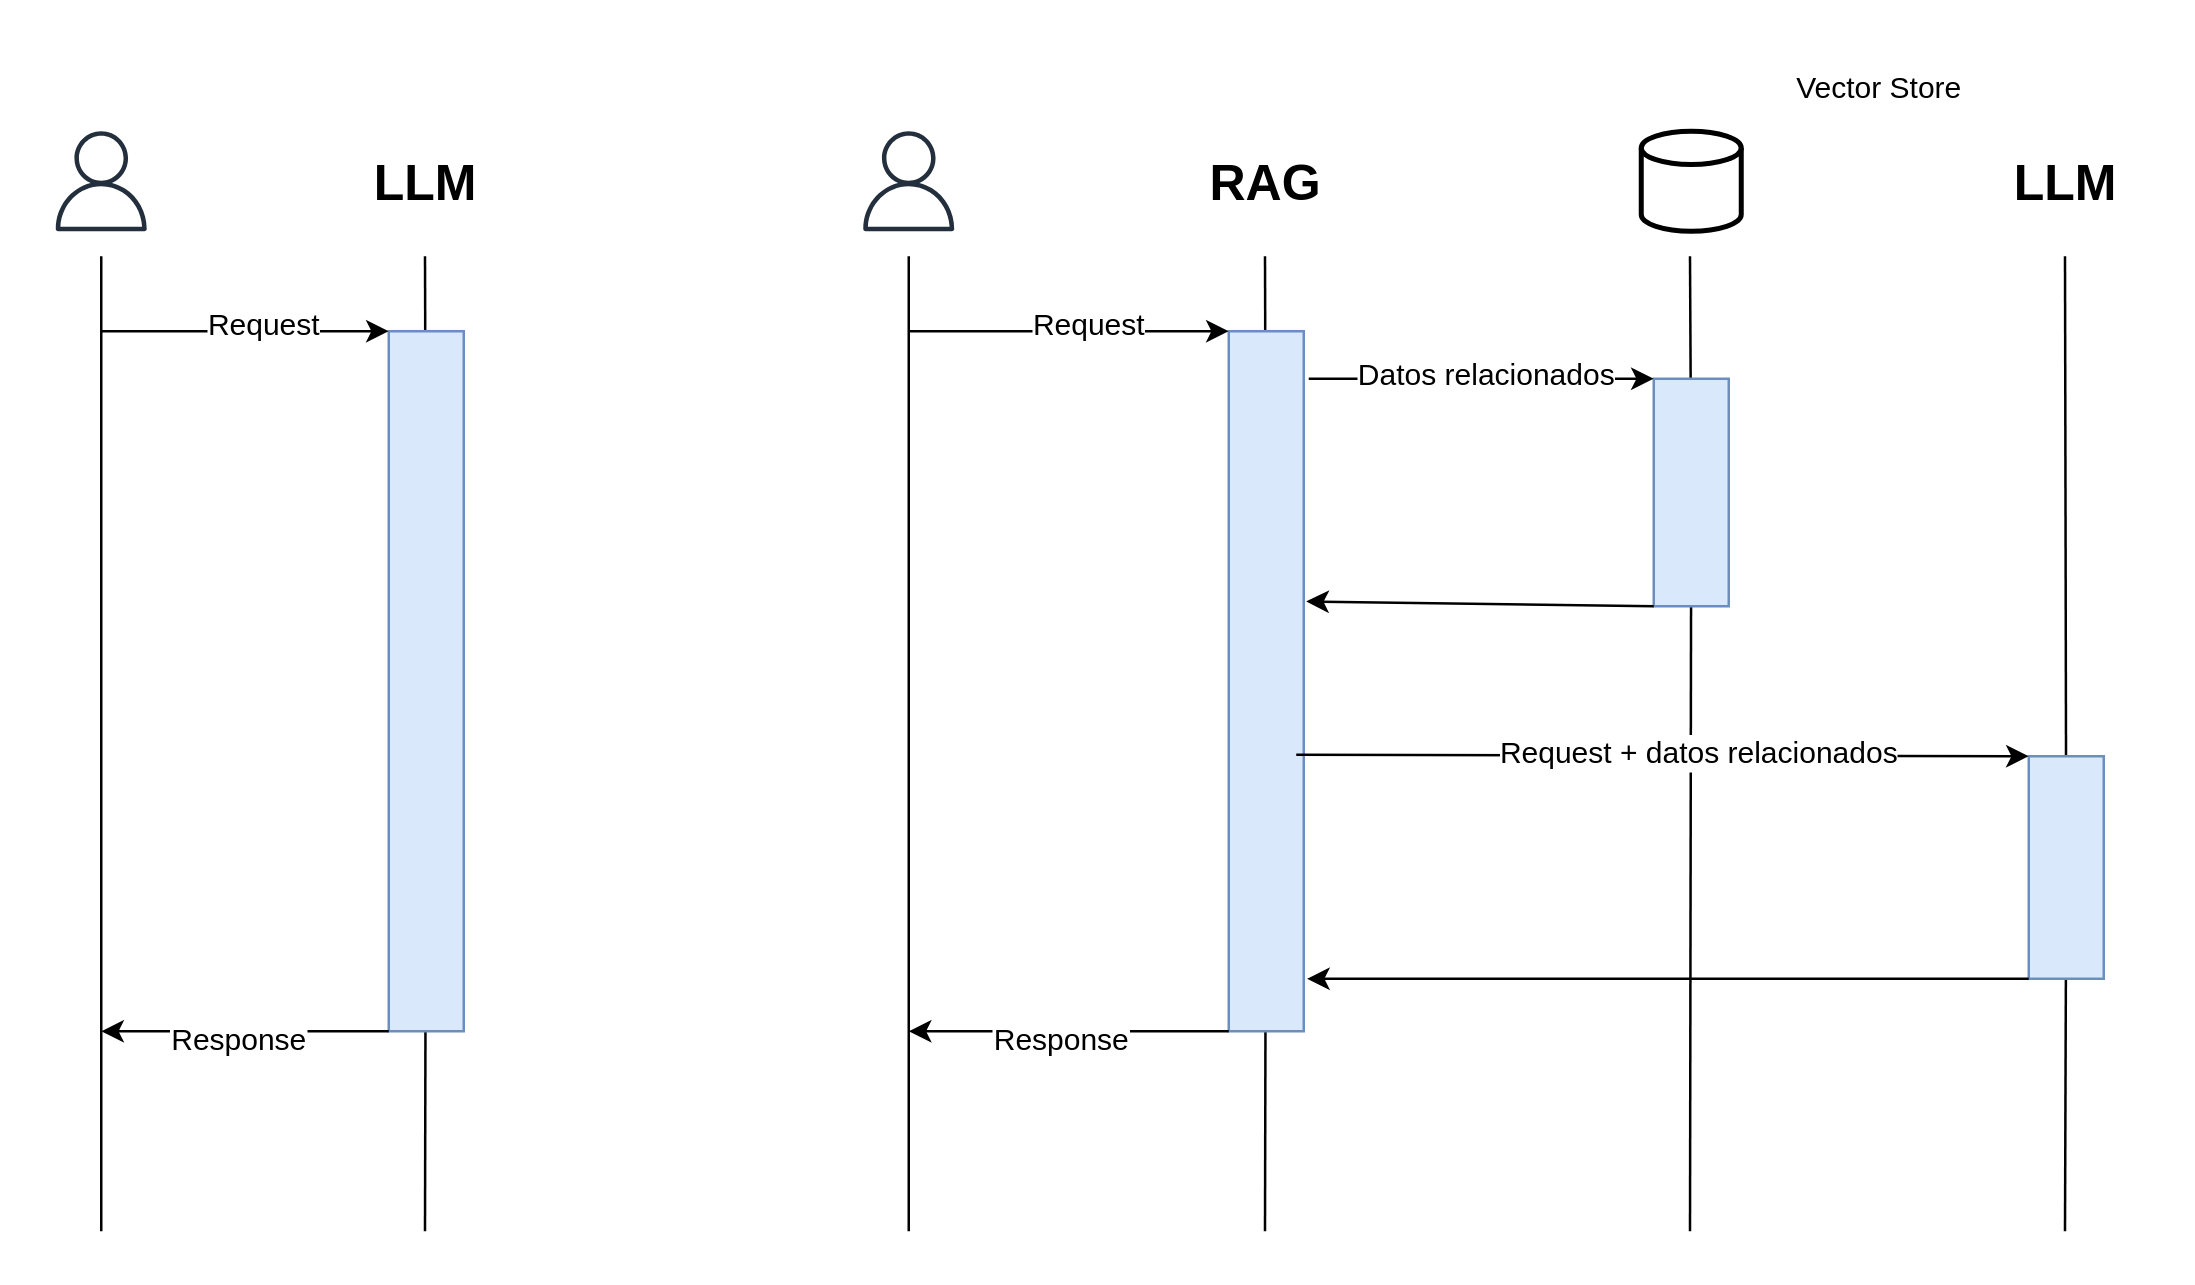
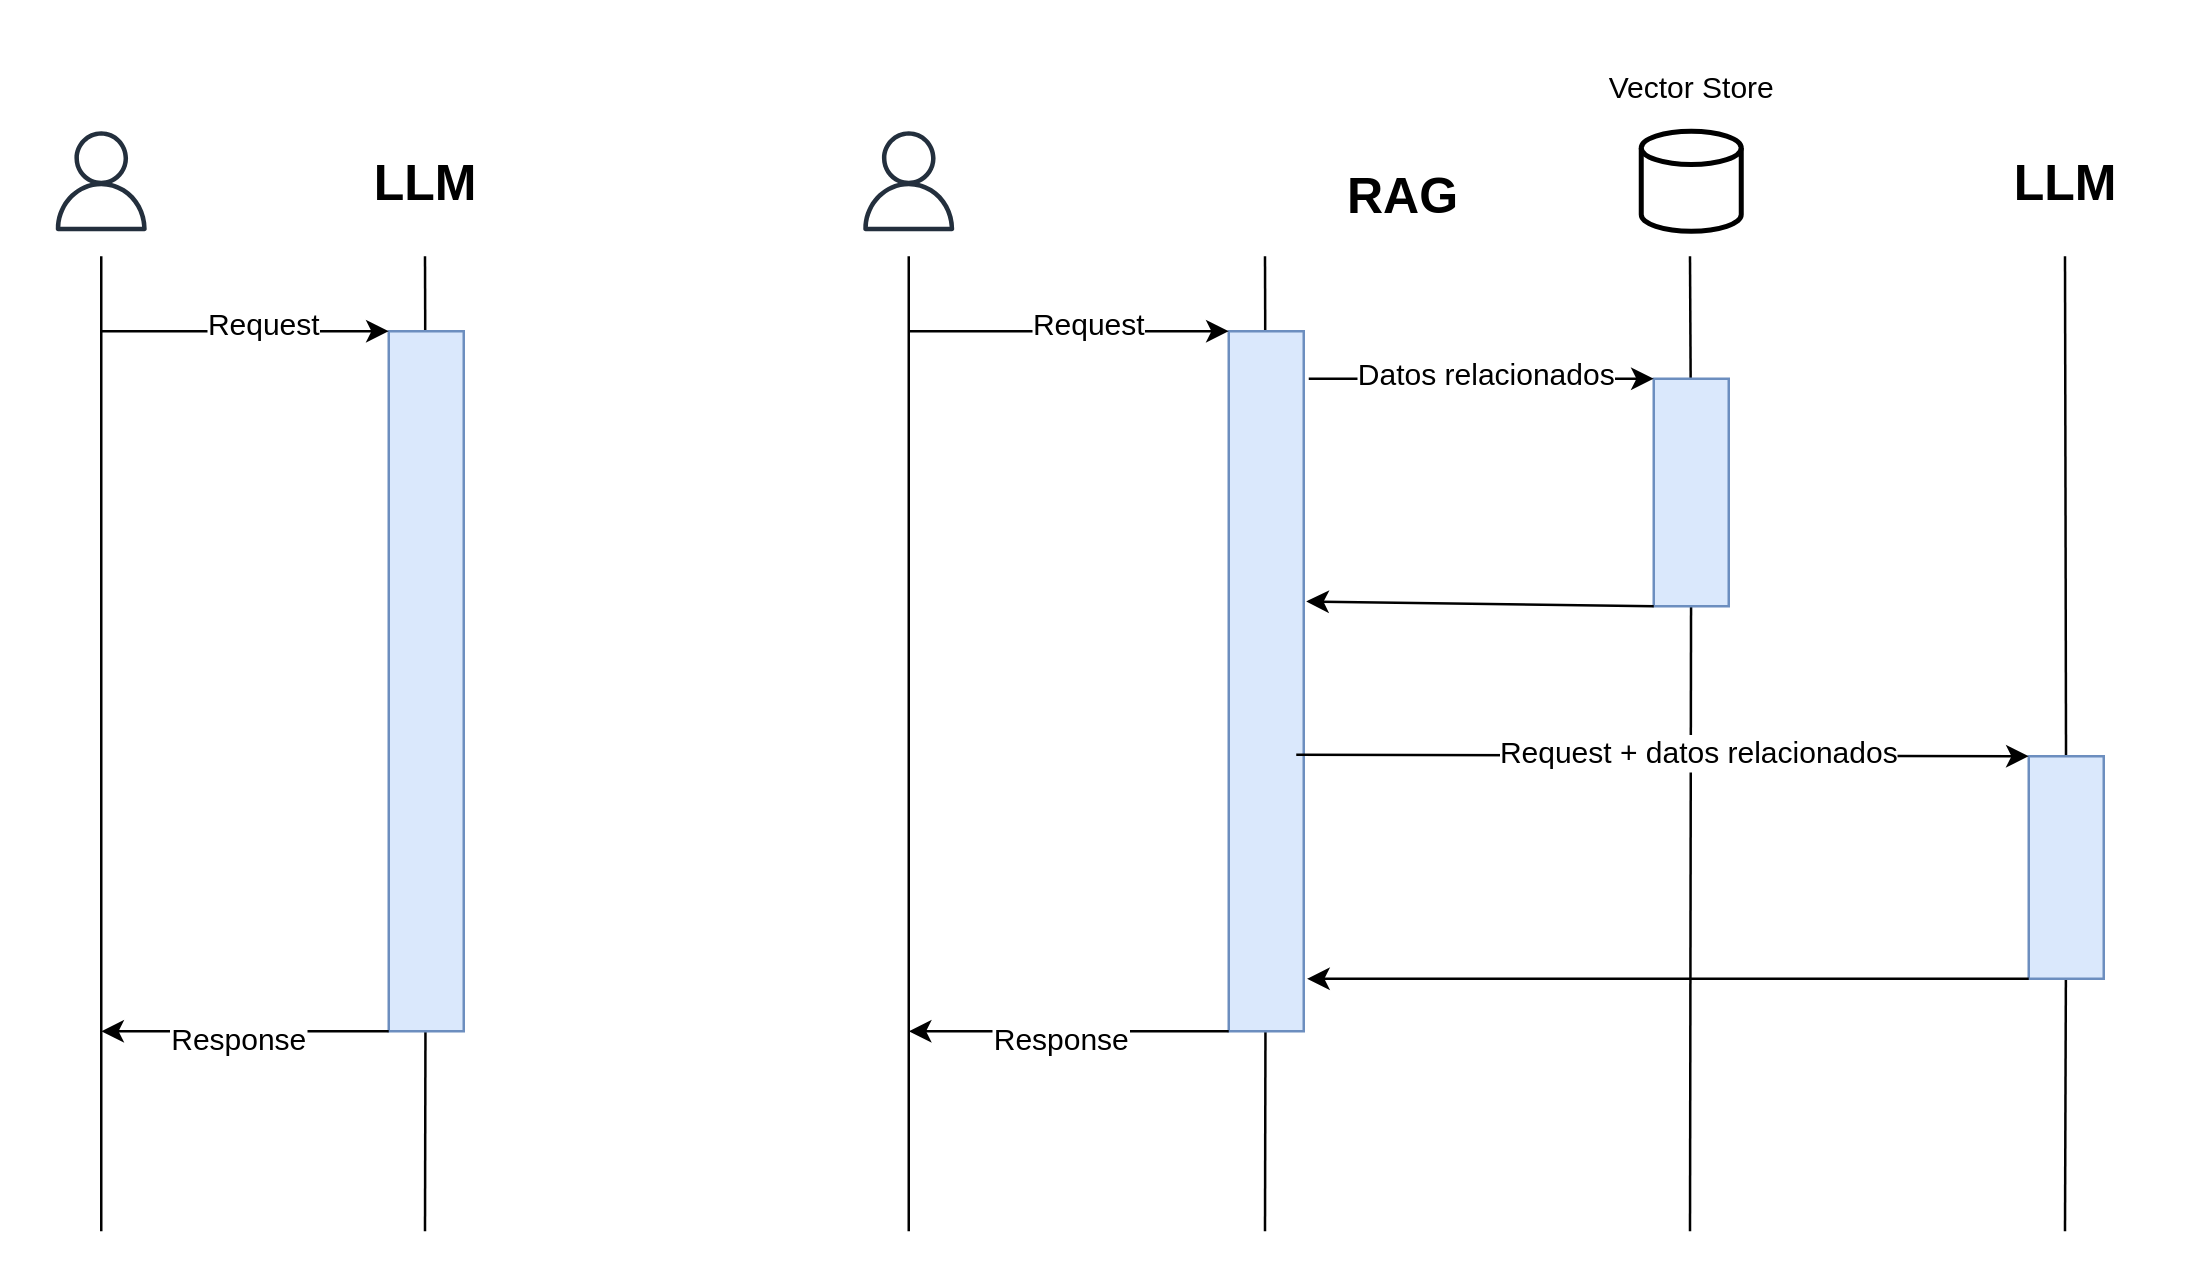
(1879, 89) -> (1691, 89)
(1266, 181) -> (1404, 194)
